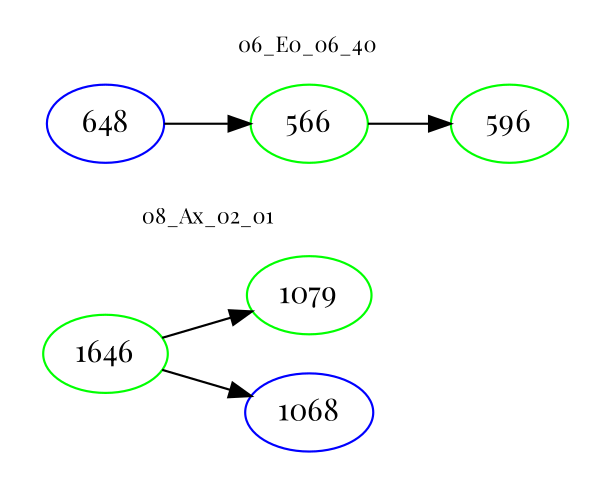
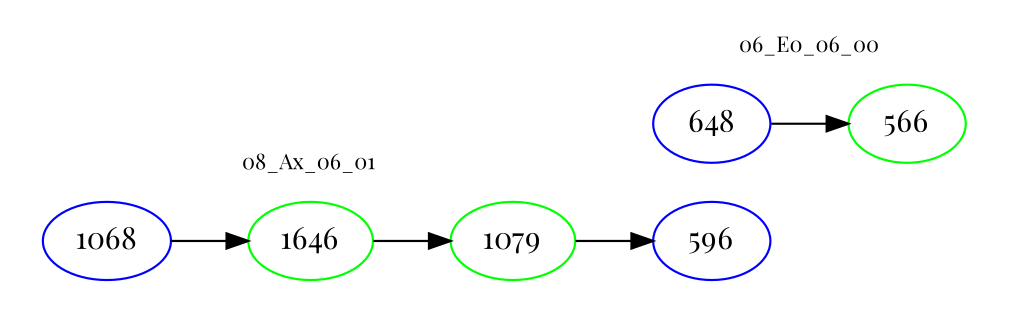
(307, 47) -> (809, 47)
(398, 124) -> (606, 241)
(509, 124) -> (712, 241)
(208, 218) -> (309, 164)
(196, 380) -> (198, 241)
